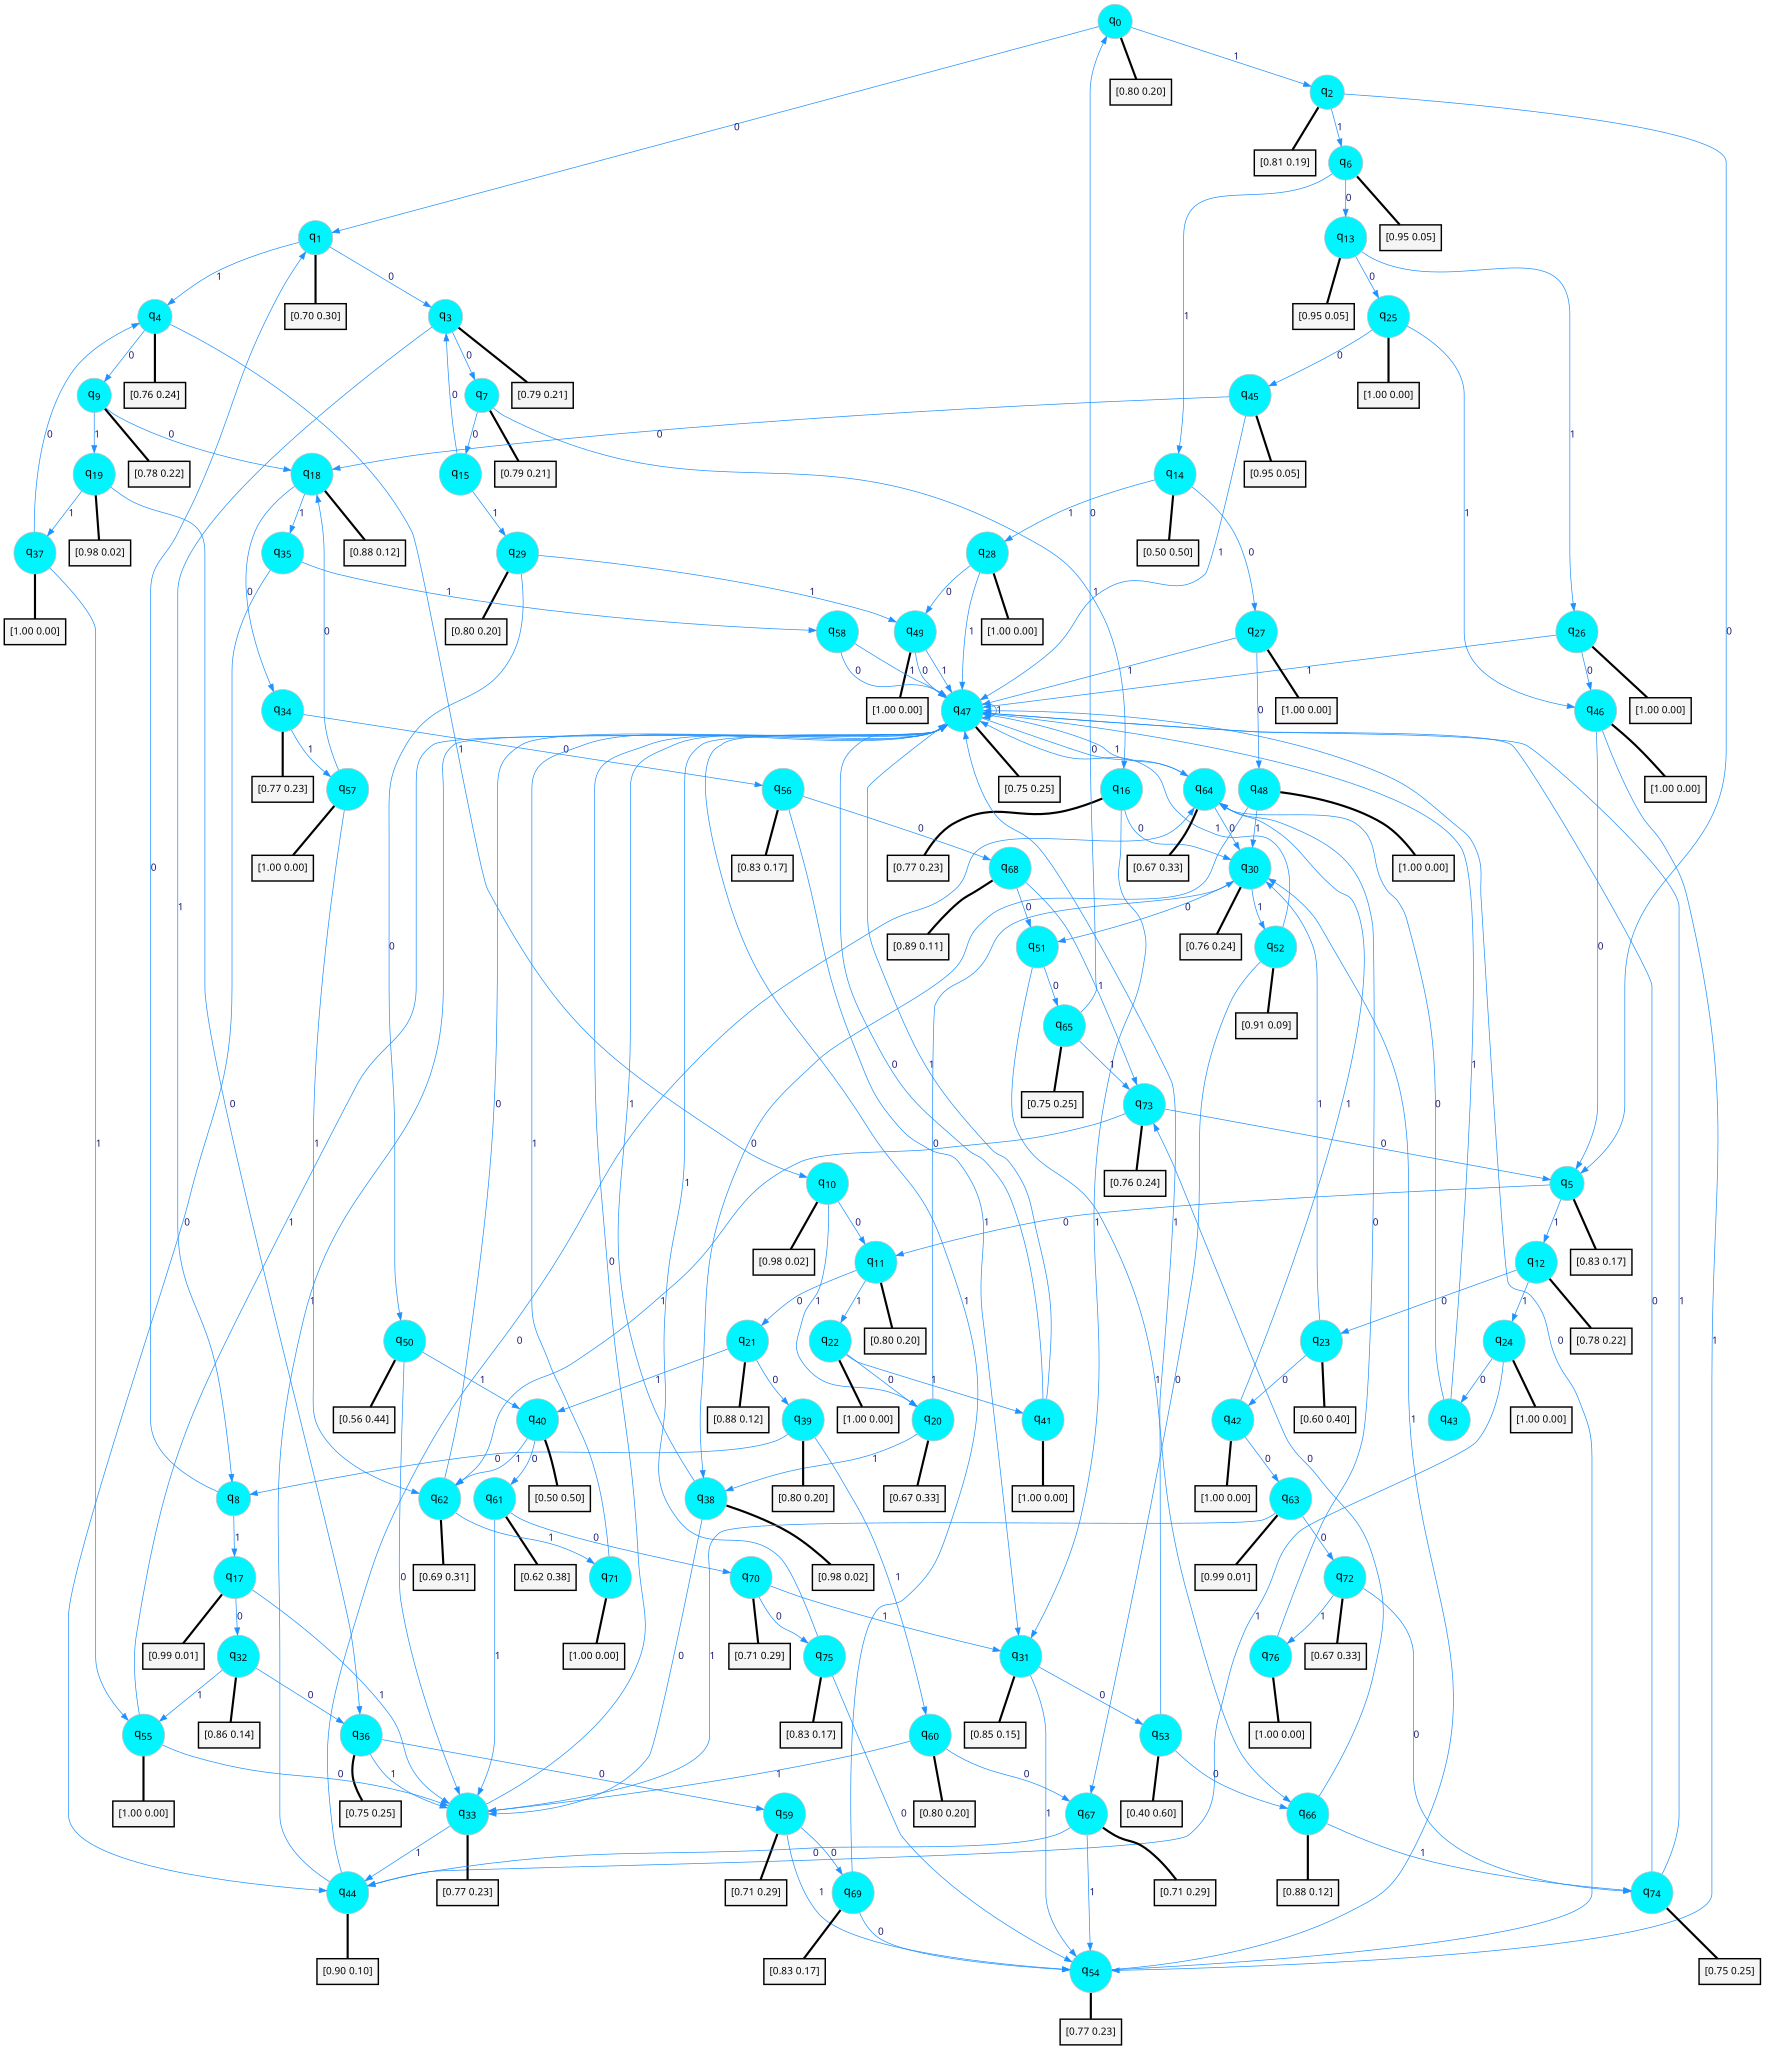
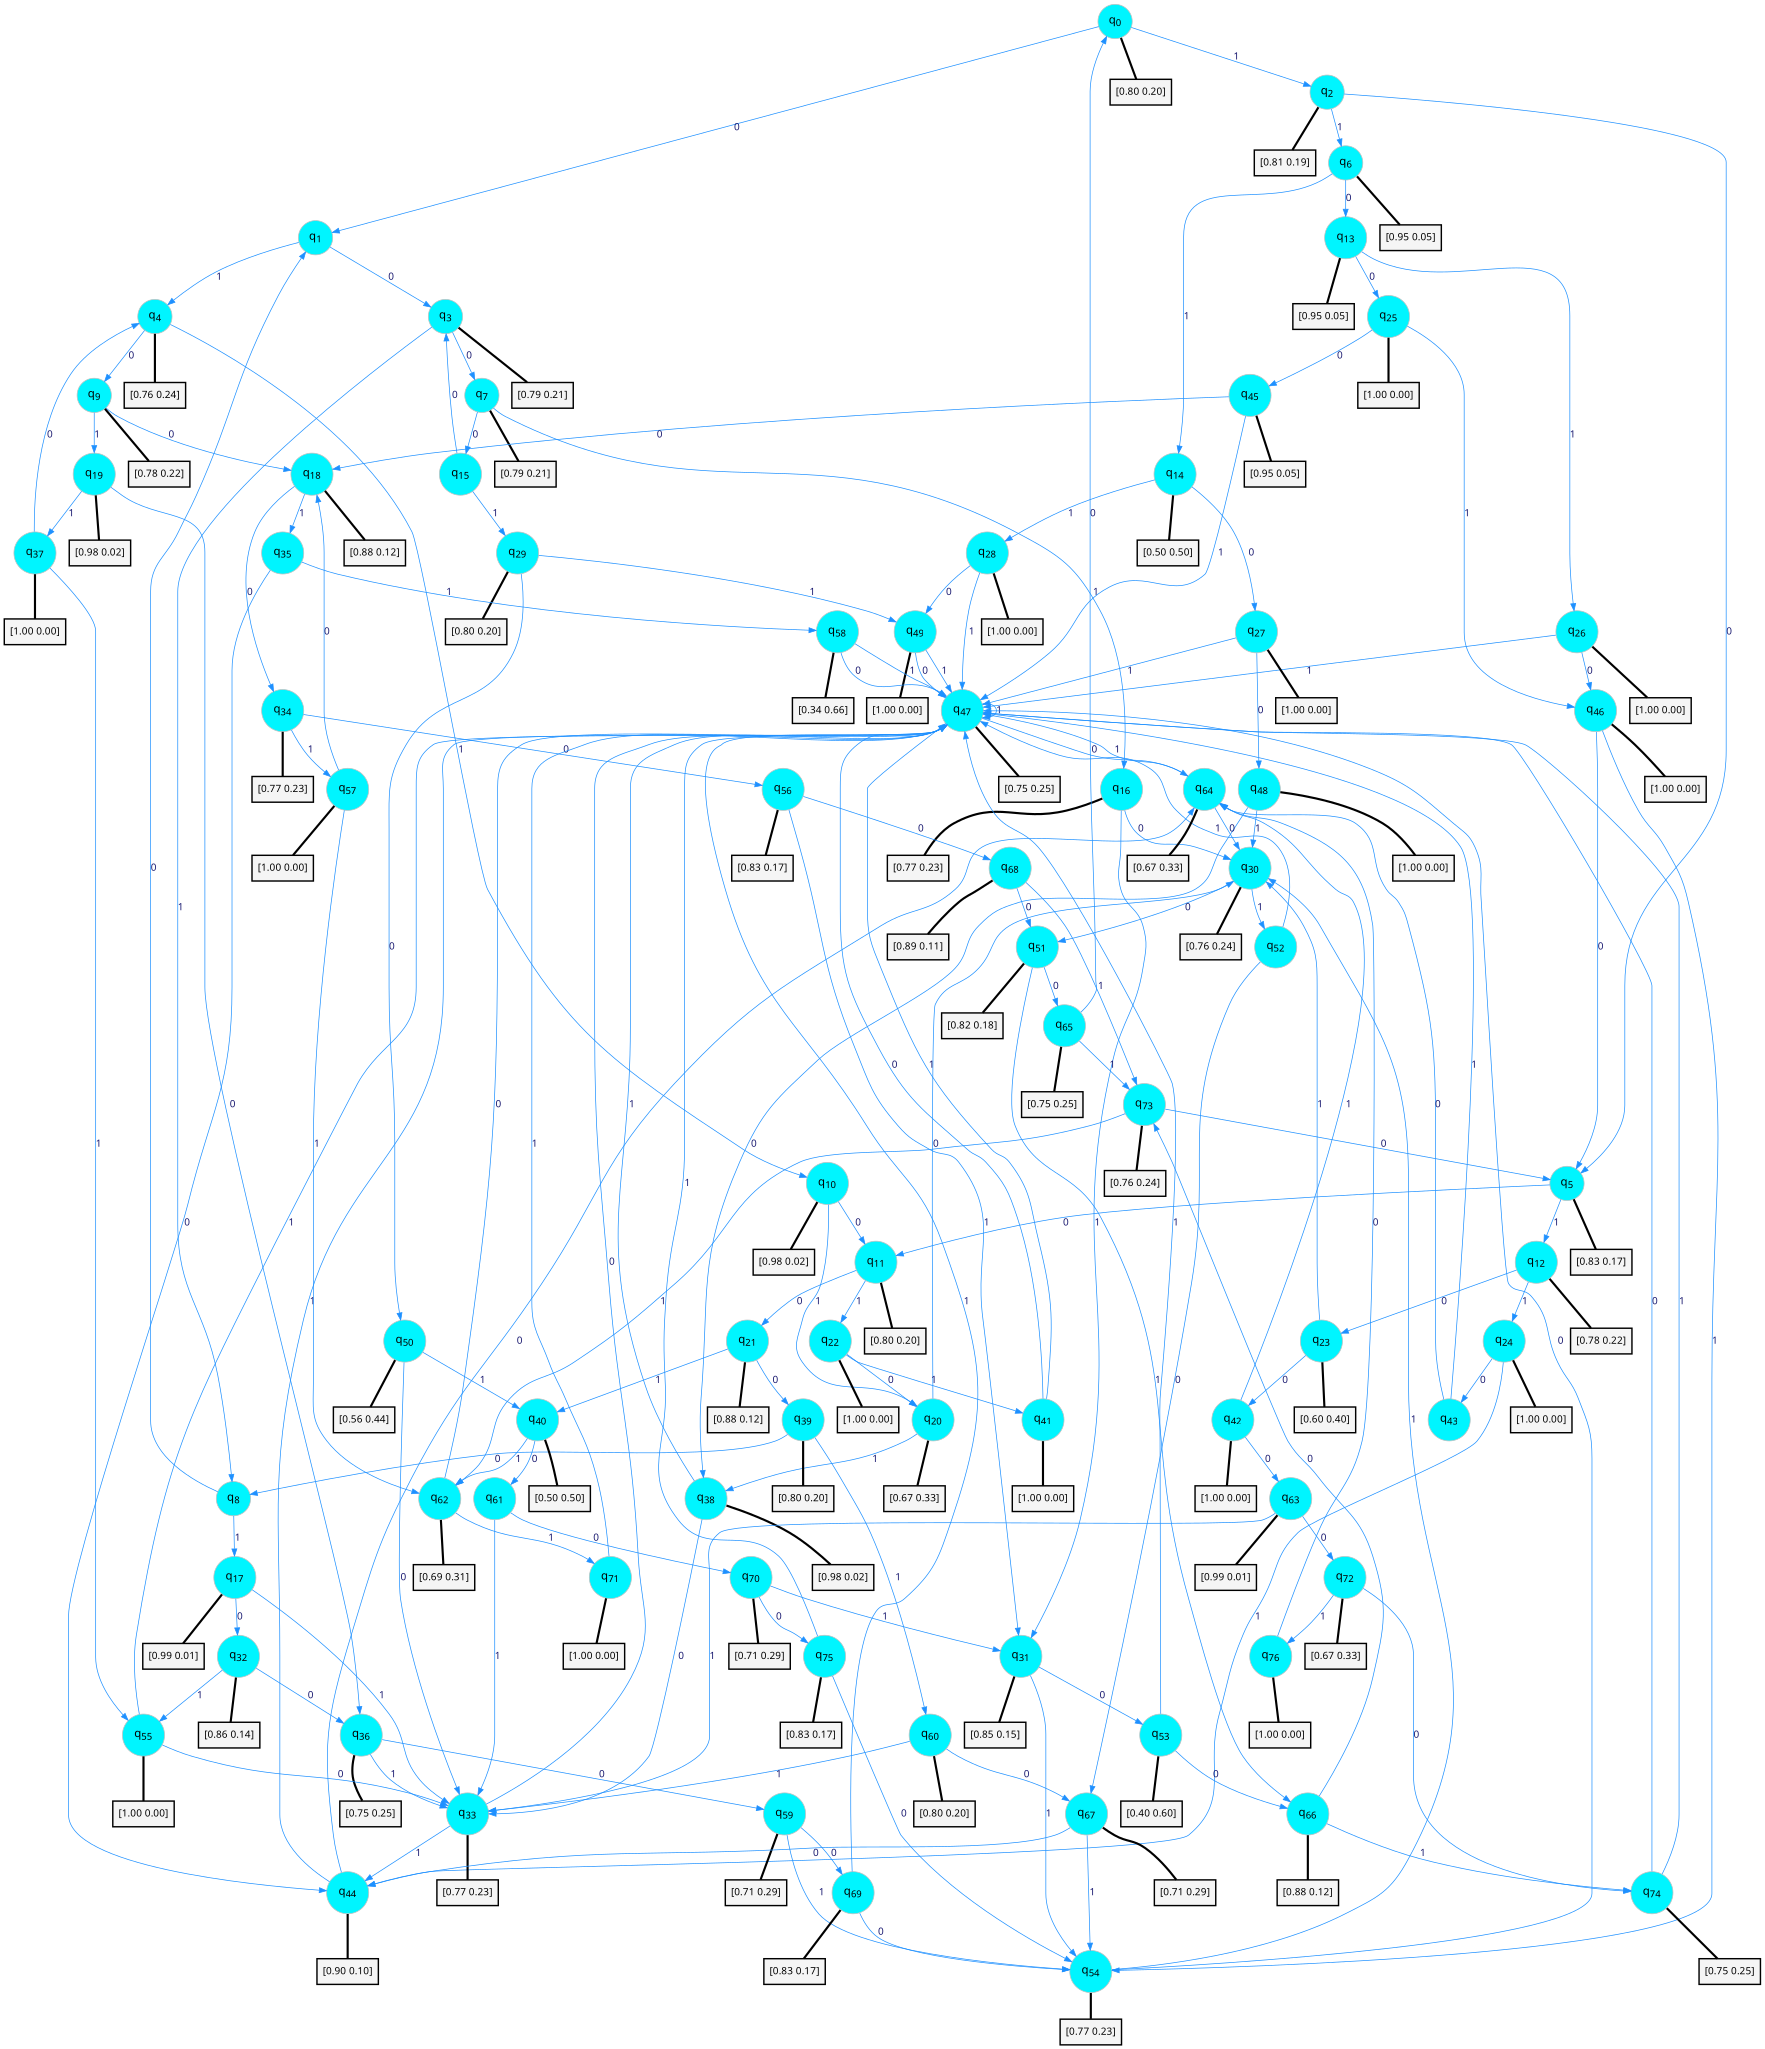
(316, 317) -> none
none -> (823, 711)
none -> (972, 1026)
(1266, 1026) -> none
(545, 1577) -> none
